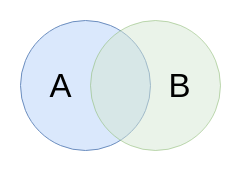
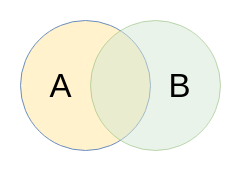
(86, 86) -> (86, 86)
